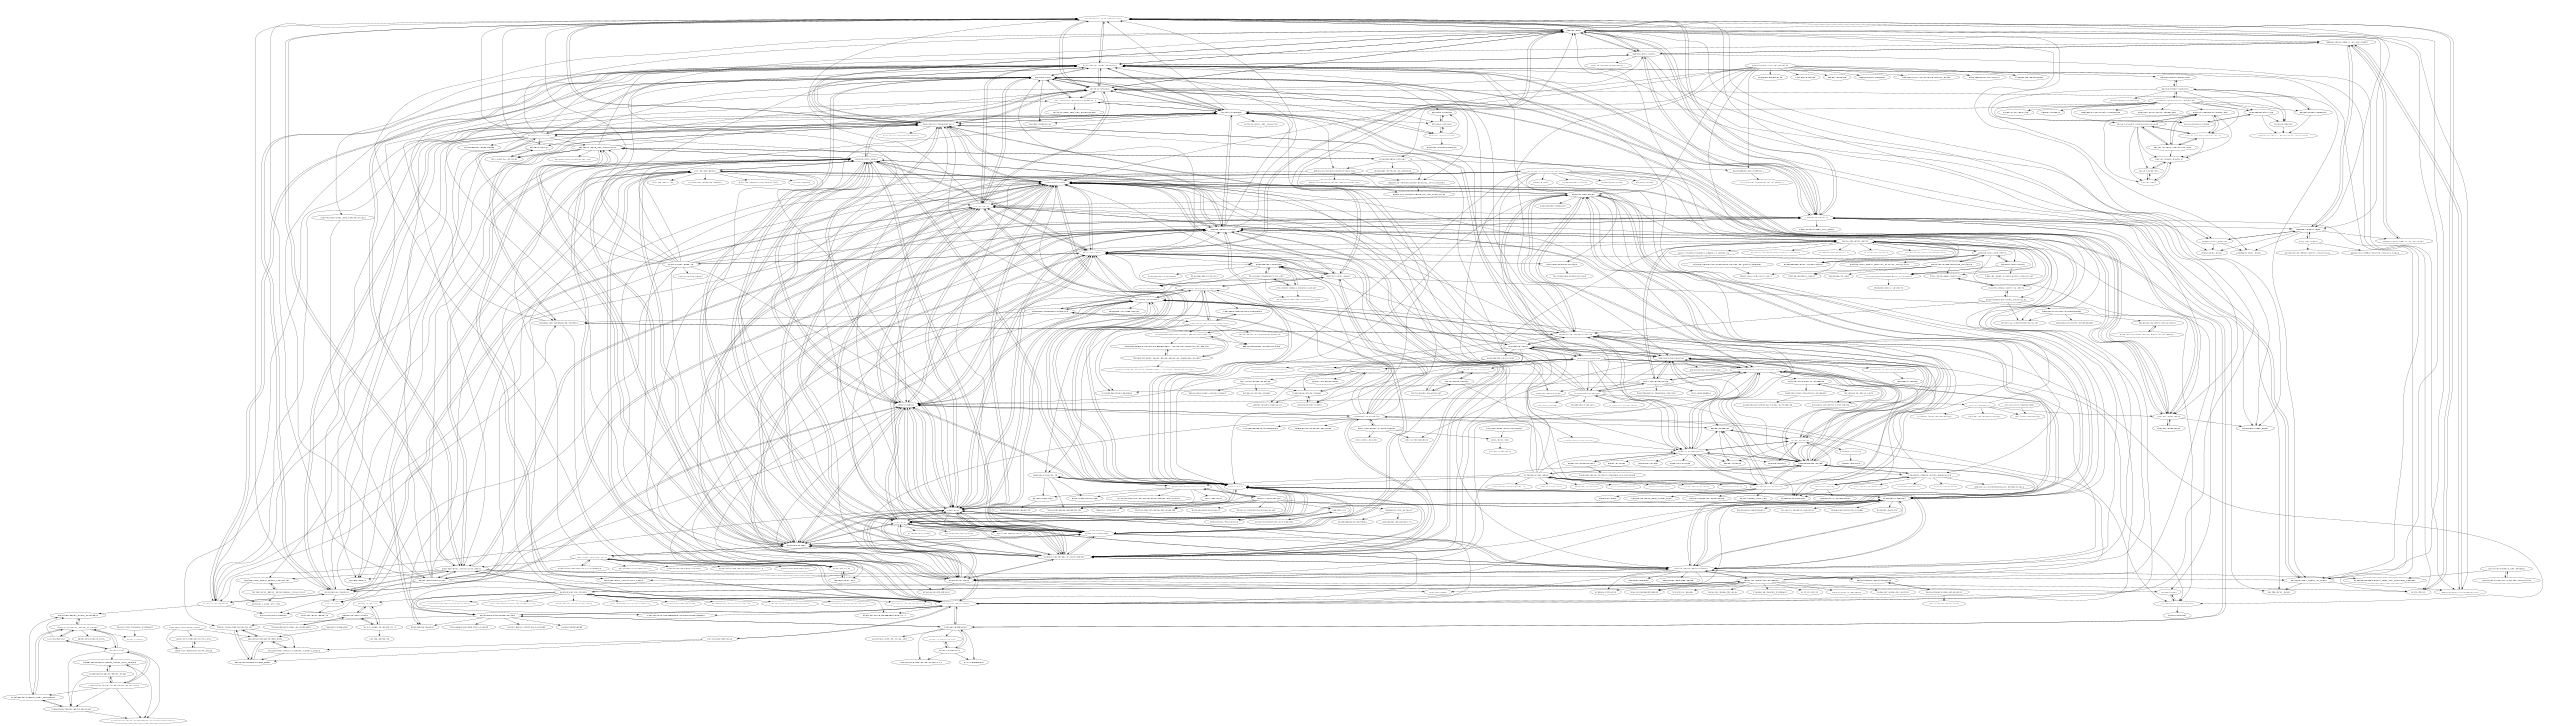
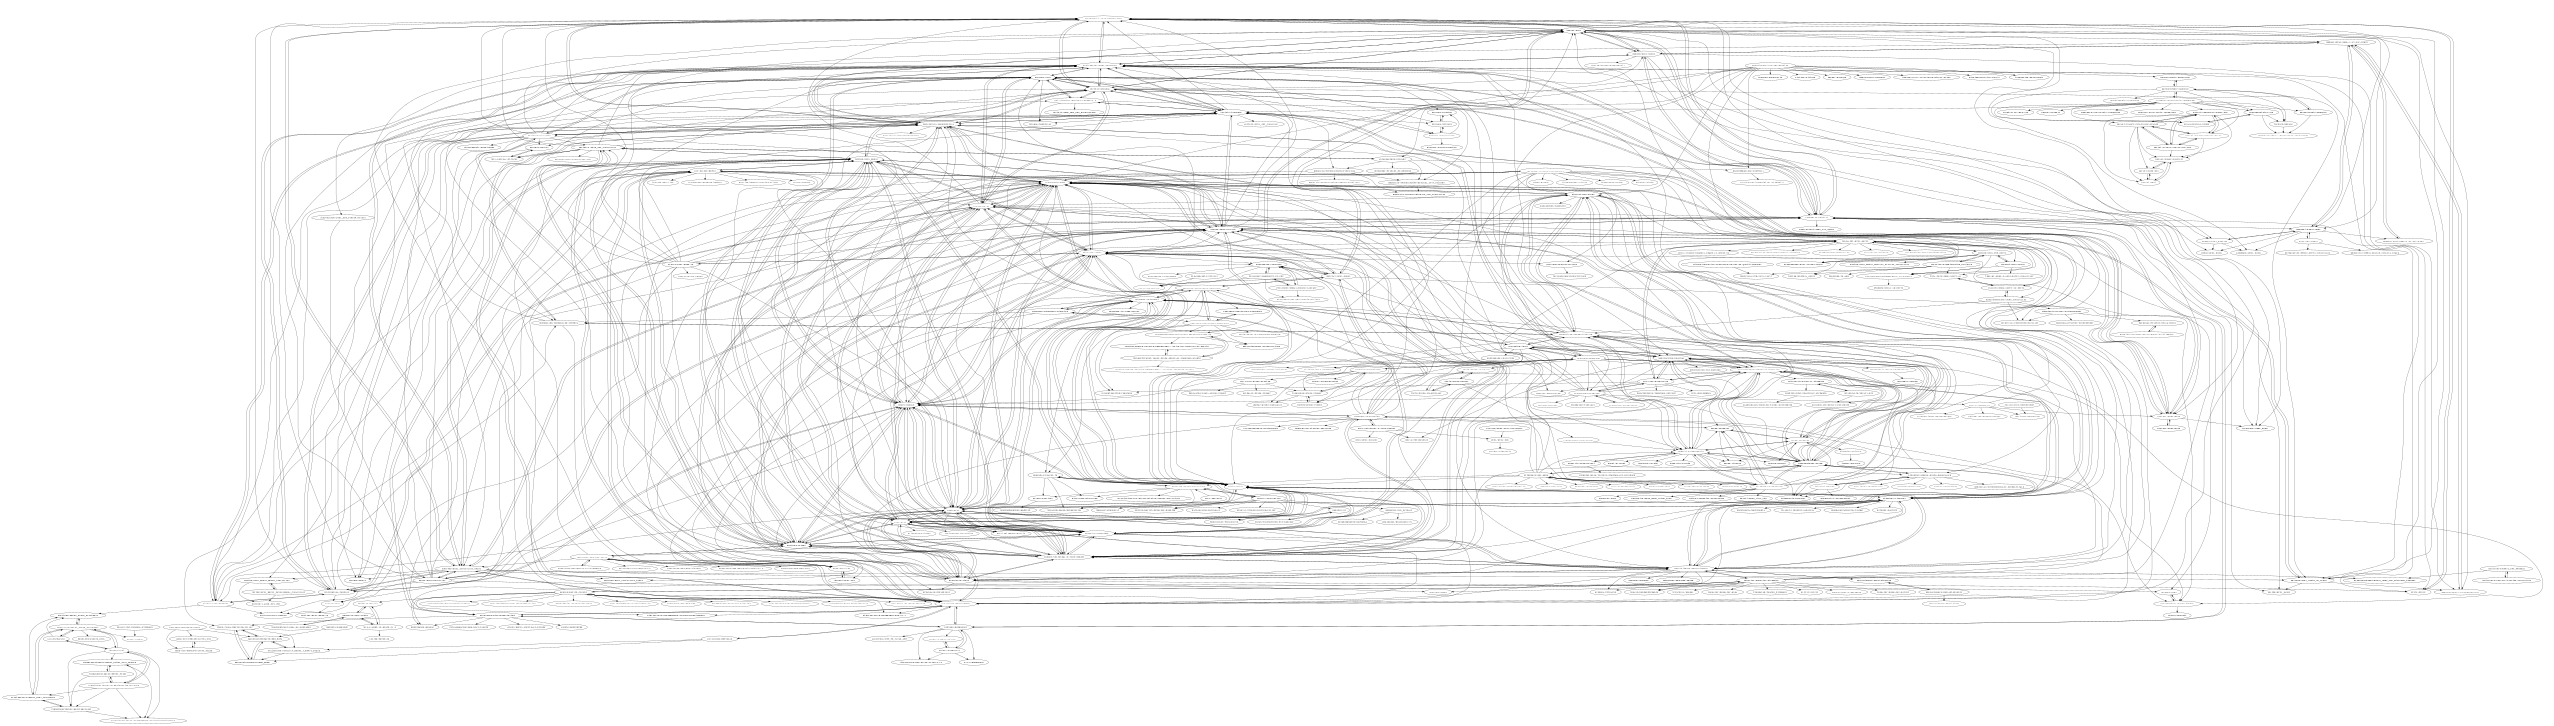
(1200, 493) -> (1203, 493)
